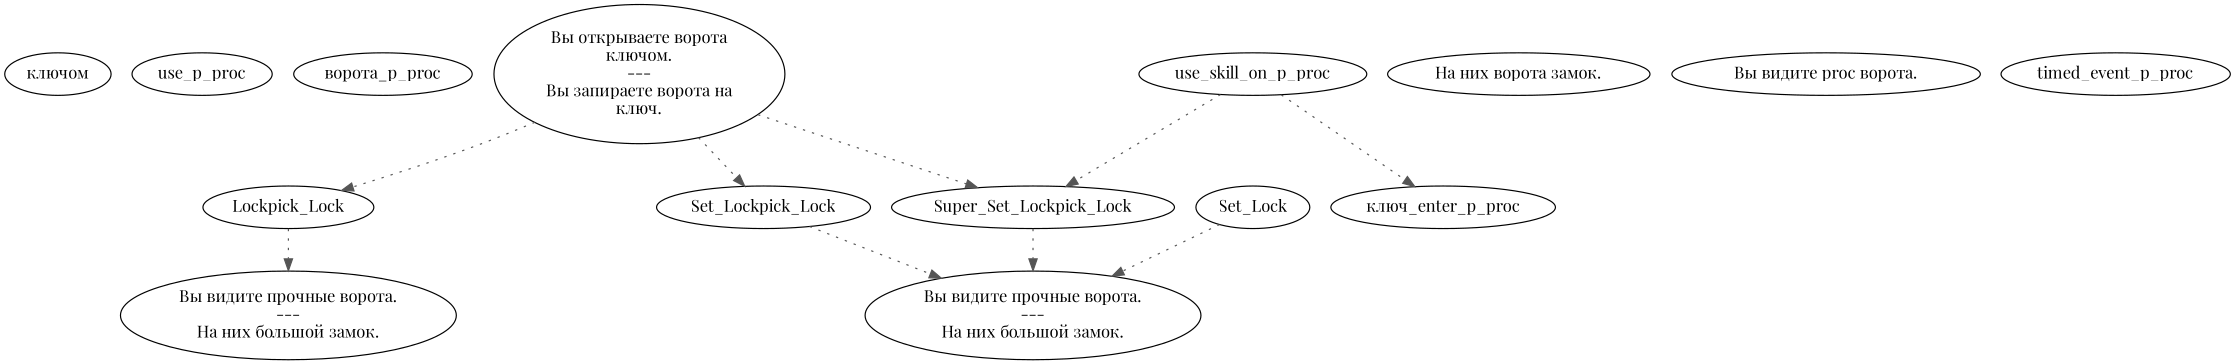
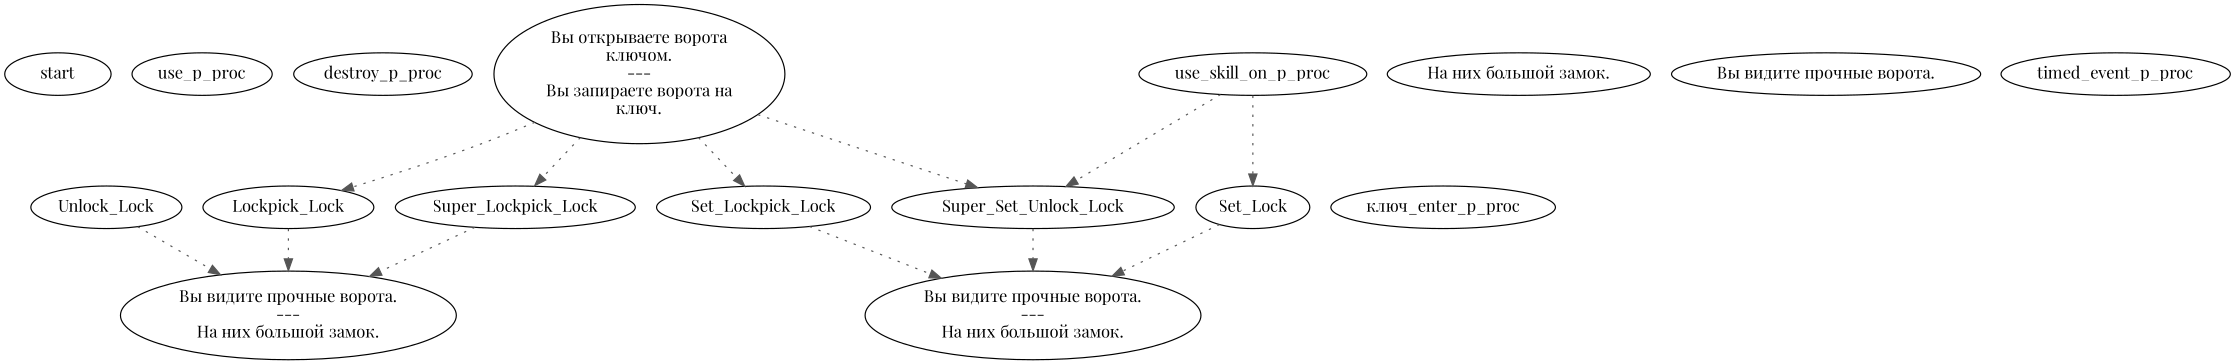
(58, 74) -> (58, 74)
(383, 74) -> (383, 74)
(1519, 74) -> (1519, 74)
(1826, 74) -> (1826, 74)
(1343, 137) -> (1253, 135)
none -> (106, 207)
none -> (515, 207)
(1033, 207) -> (1033, 207)
